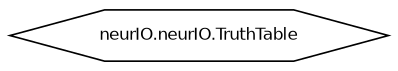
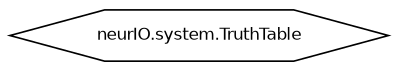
(199, 36) -> (199, 36)
